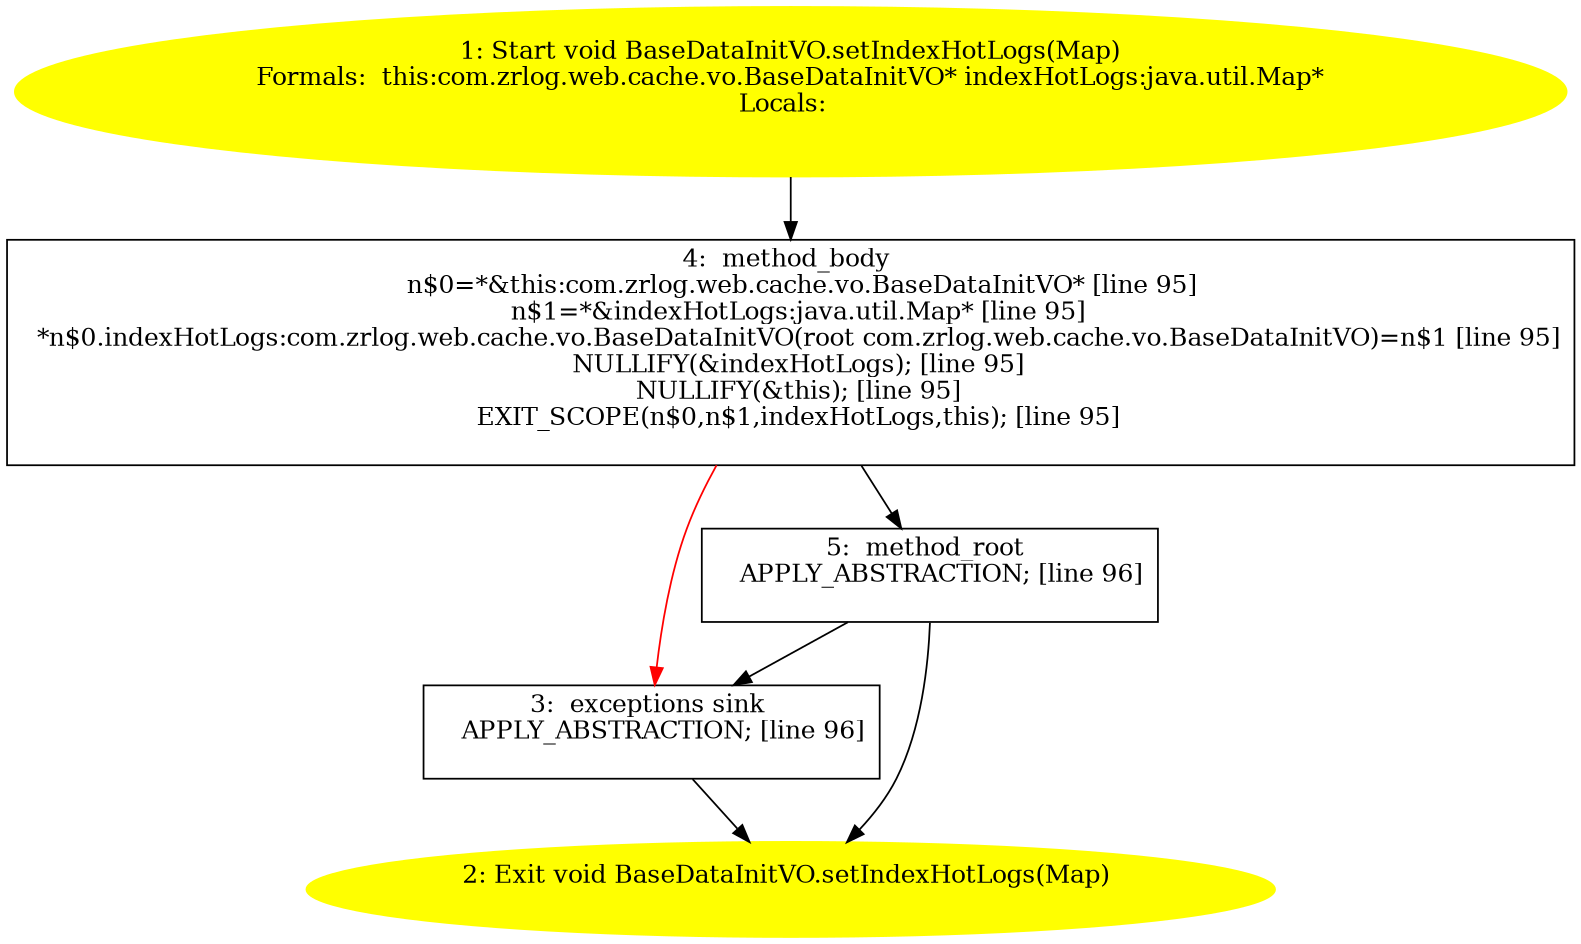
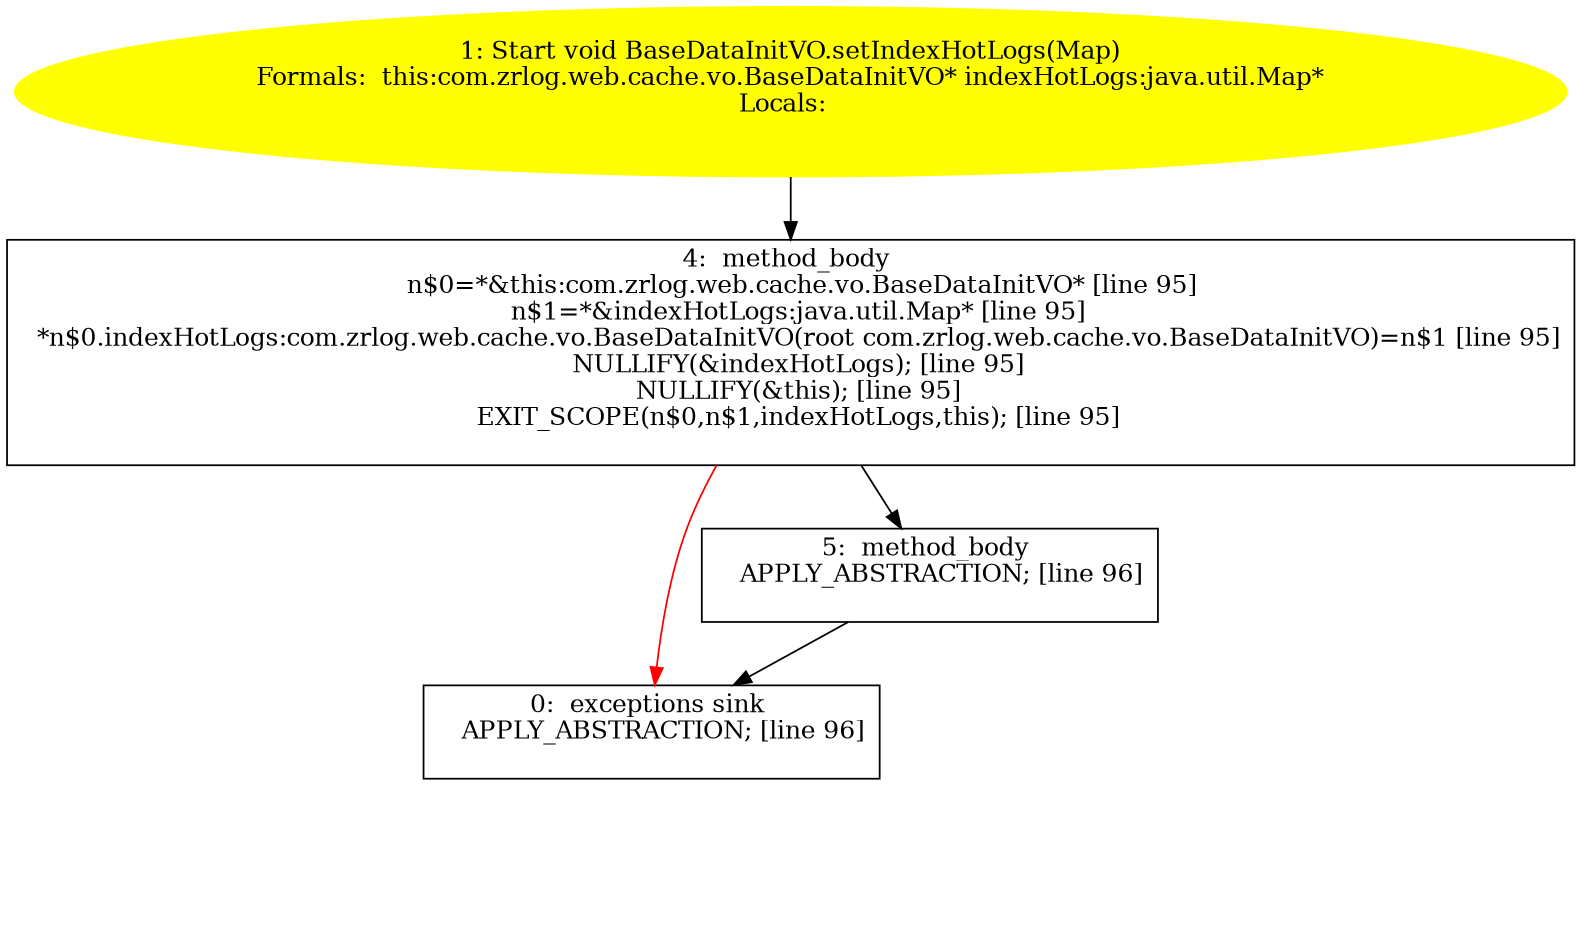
(930, 575) -> (930, 575)
(652, 732) -> (652, 732)
(791, 889) -> none
